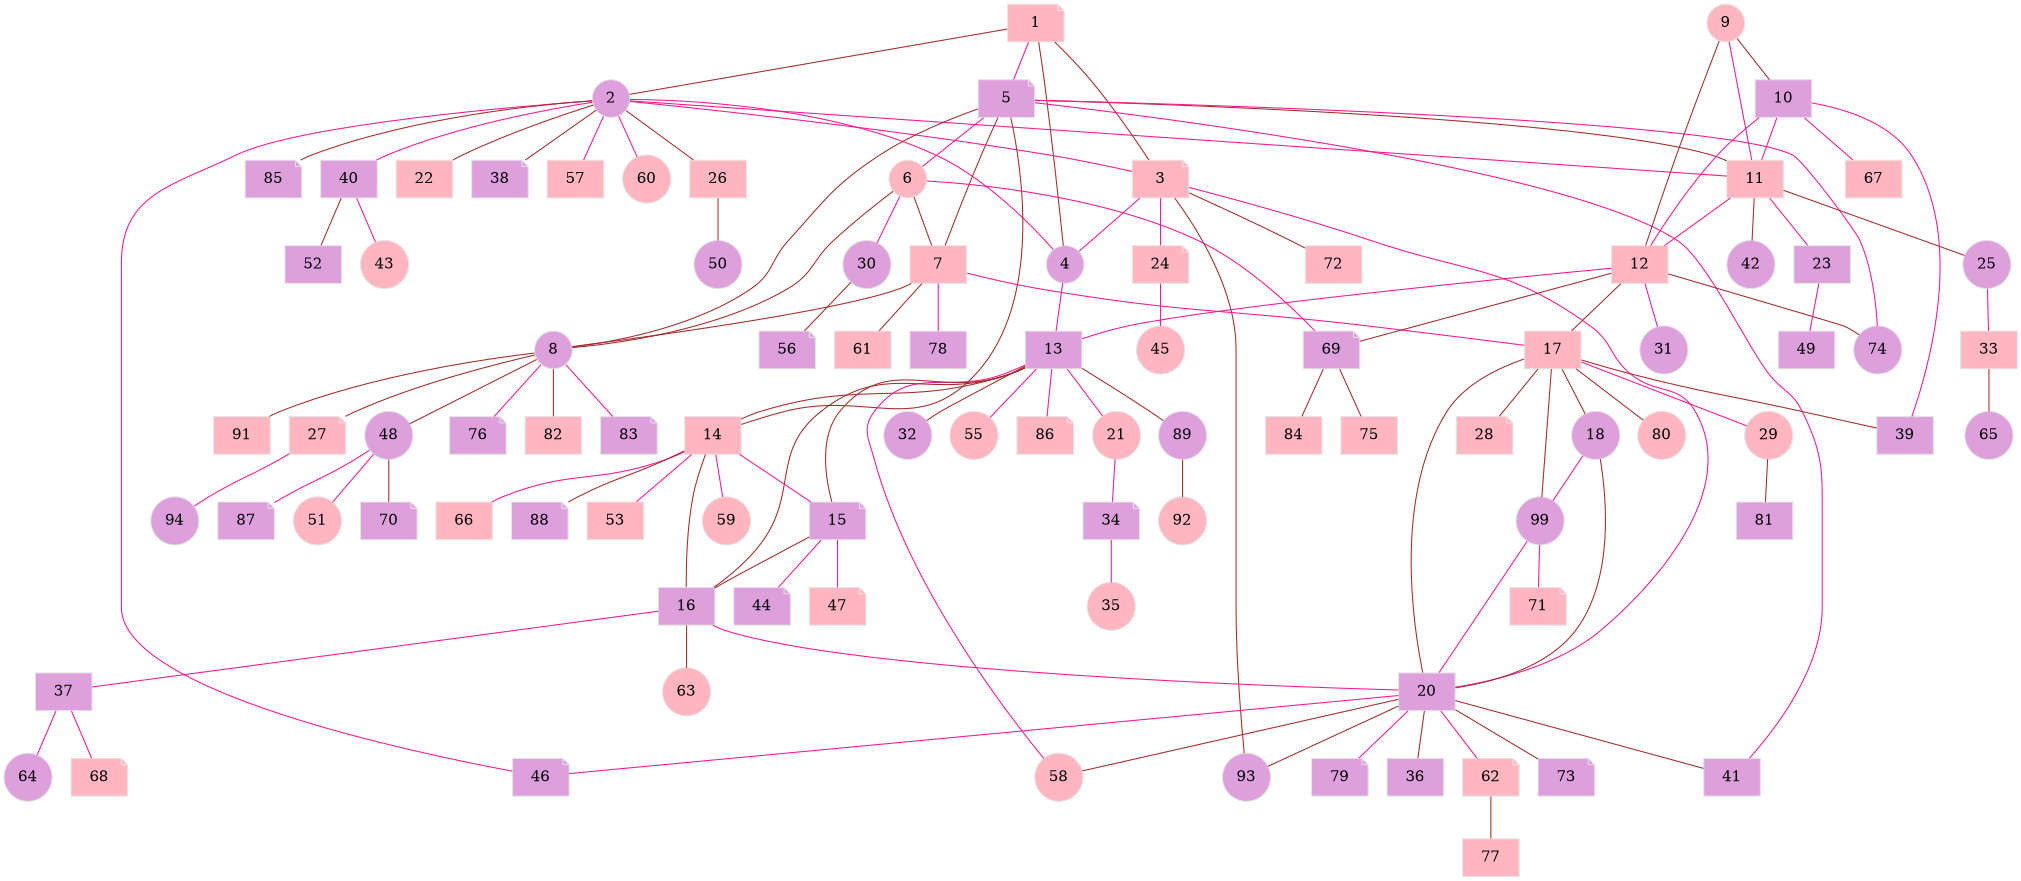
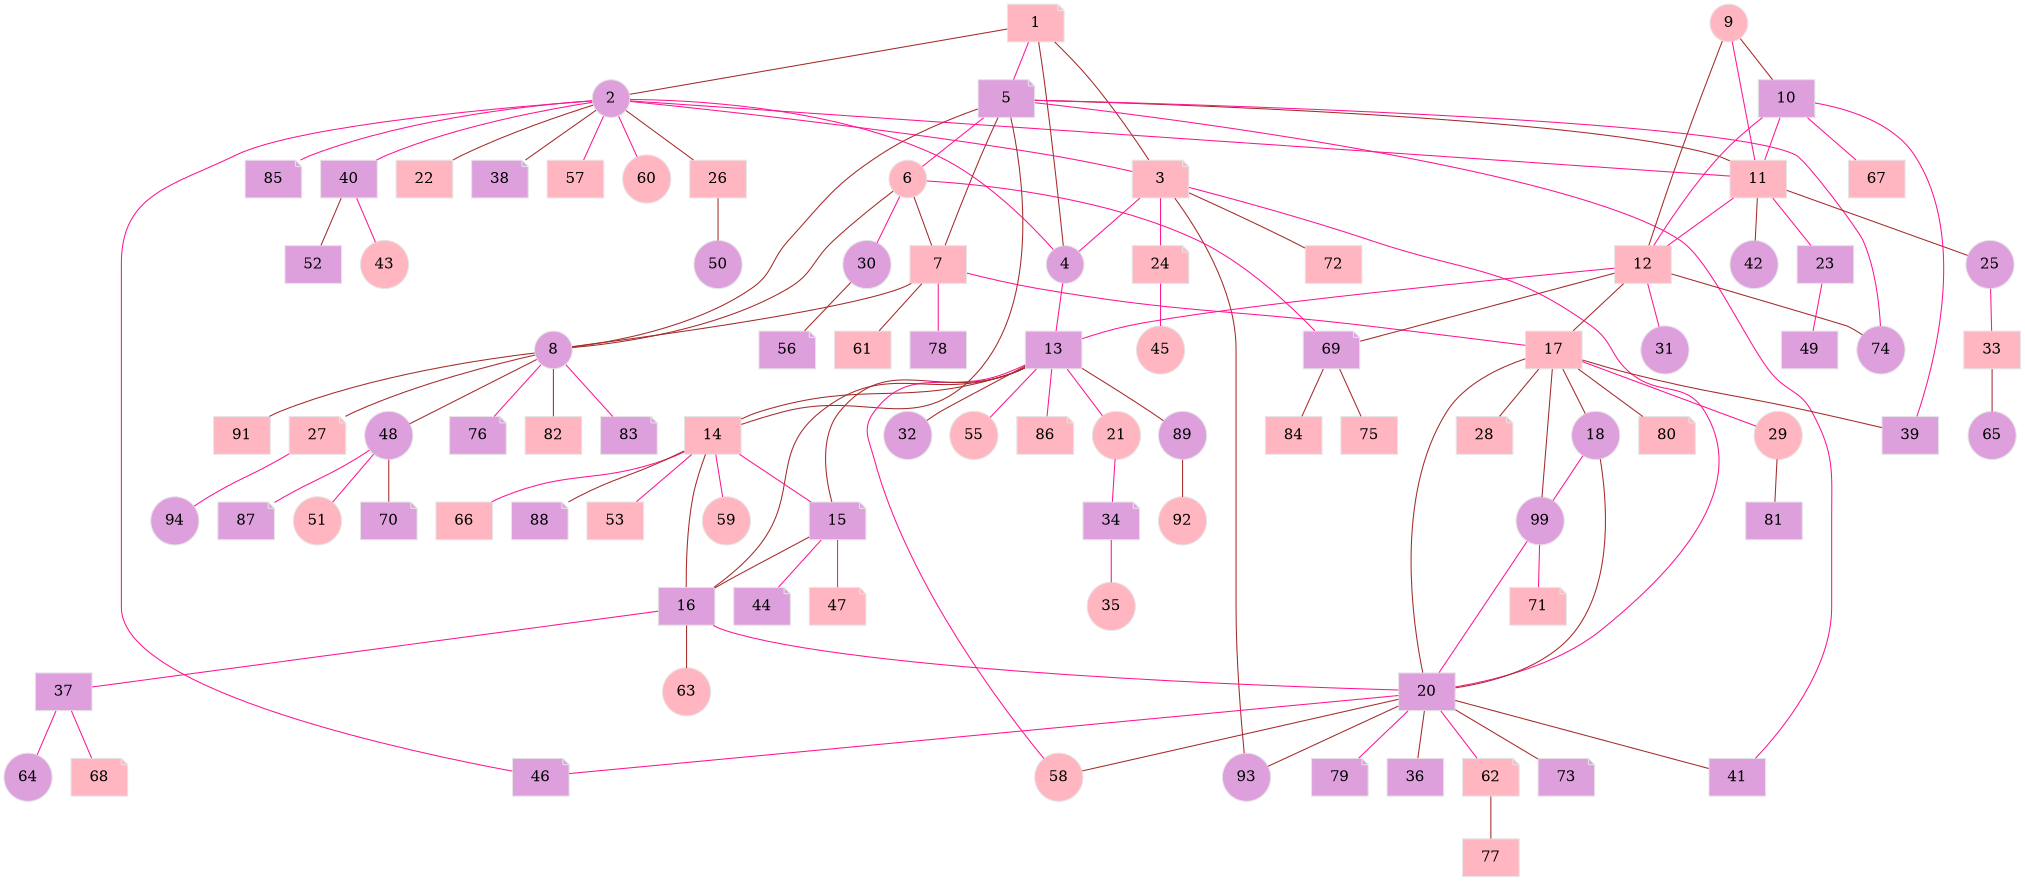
(422, 124) -> (422, 124)
(1662, 435) -> (1667, 435)
